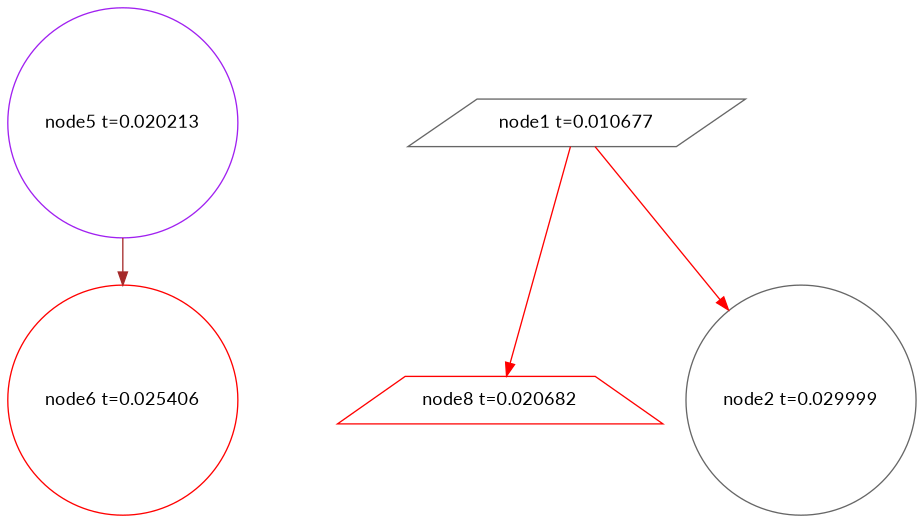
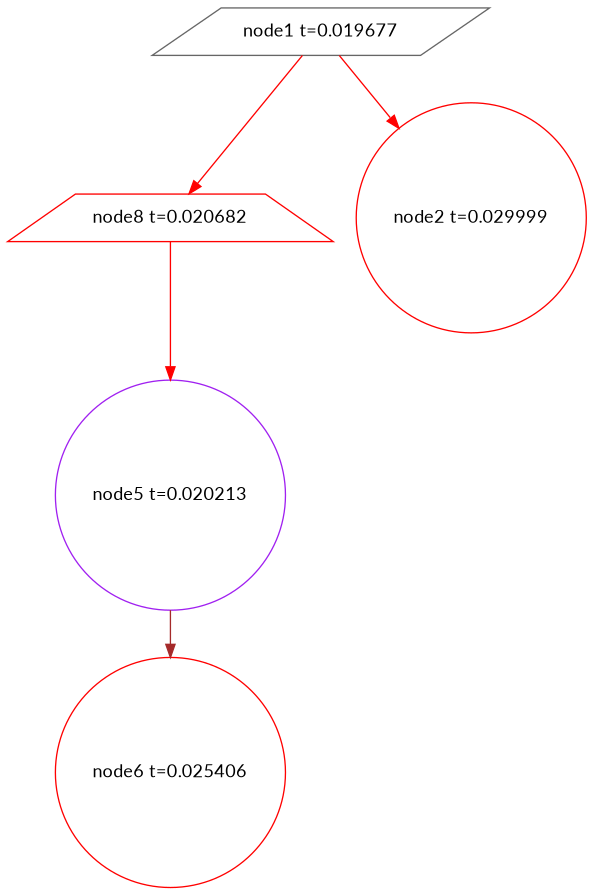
(577, 123) -> (321, 32)
none -> (170, 304)
(801, 400) -> (471, 218)
